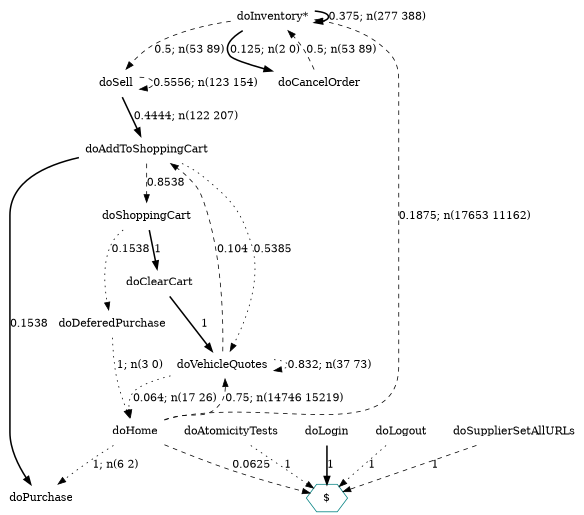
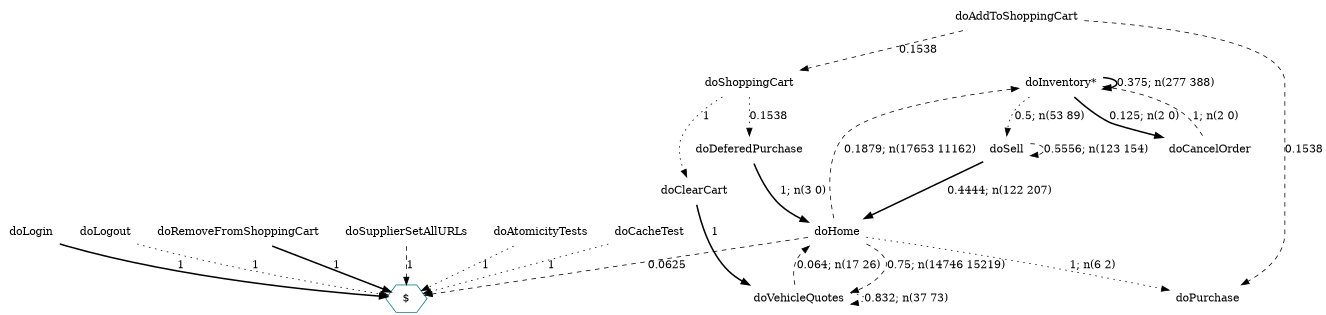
(177, 34) -> (1015, 110)
(341, 50) -> (1216, 116)
(130, 113) -> (927, 188)
(166, 183) -> (918, 50)
(465, 216) -> (910, 150)
none -> (238, 232)
none -> (649, 232)
(251, 241) -> none
(152, 246) -> (688, 127)
(216, 254) -> none
(10, 300) -> (1284, 80)
(116, 375) -> (772, 196)
(142, 386) -> (794, 267)
